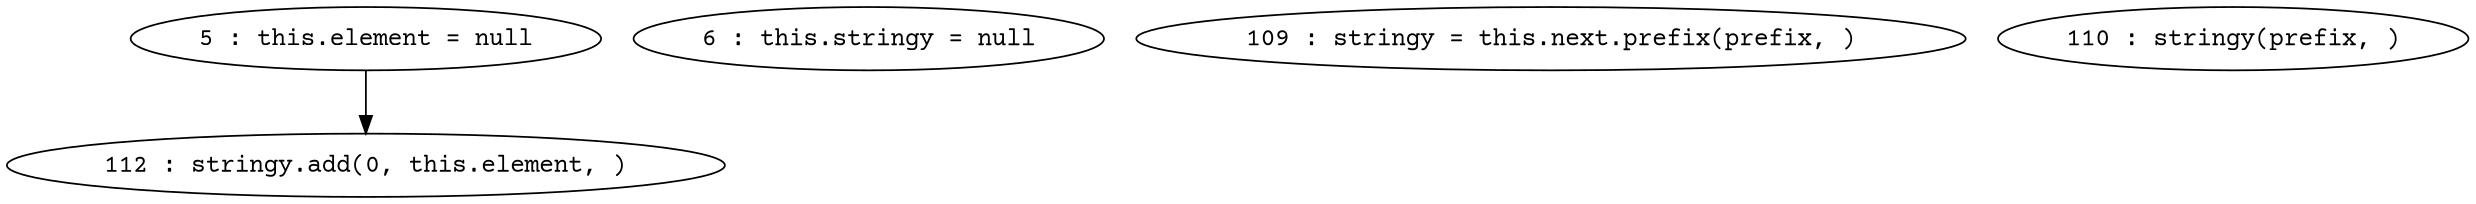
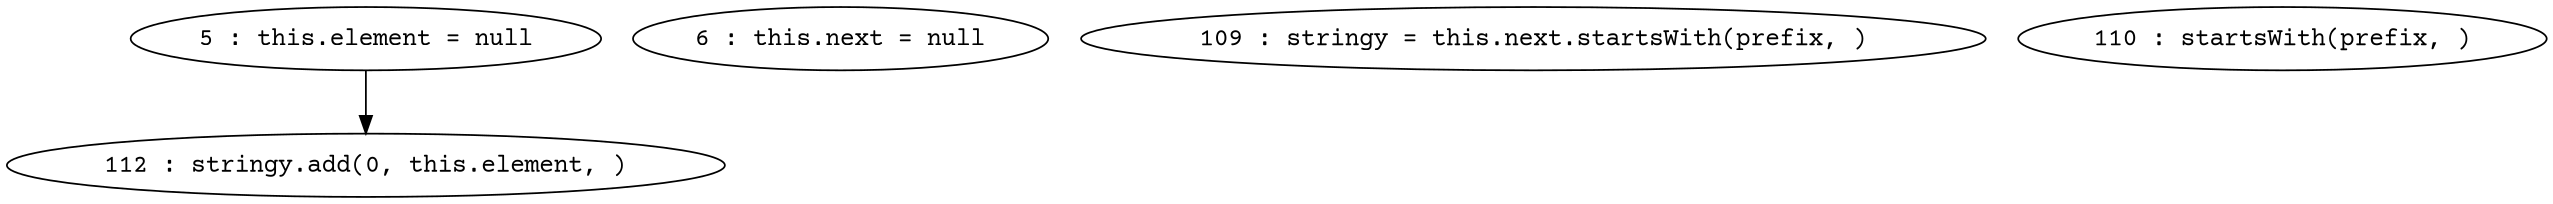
(869, 39) -> (841, 39)
(1551, 39) -> (1533, 39)
(2233, 39) -> (2282, 39)
